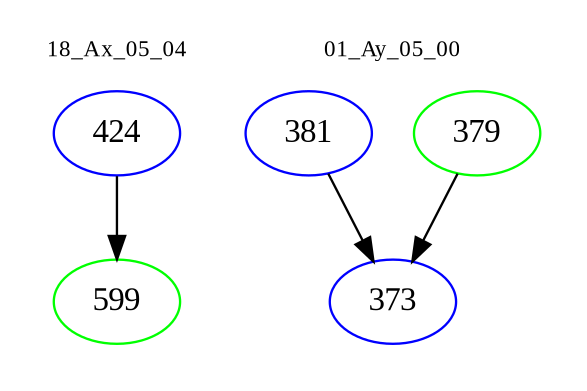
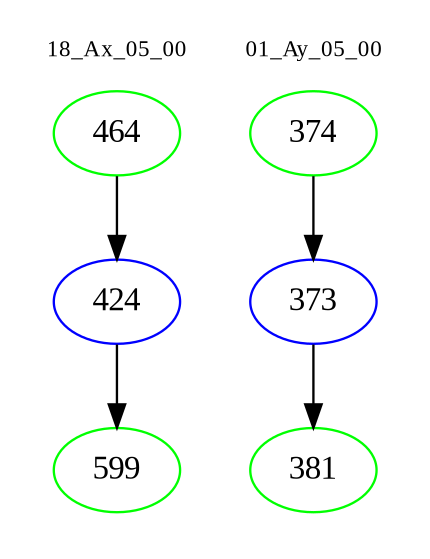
(118, 50) -> (118, 50)
none -> (117, 133)
(309, 133) -> (313, 470)
(477, 133) -> (313, 133)
(345, 207) -> (313, 374)
